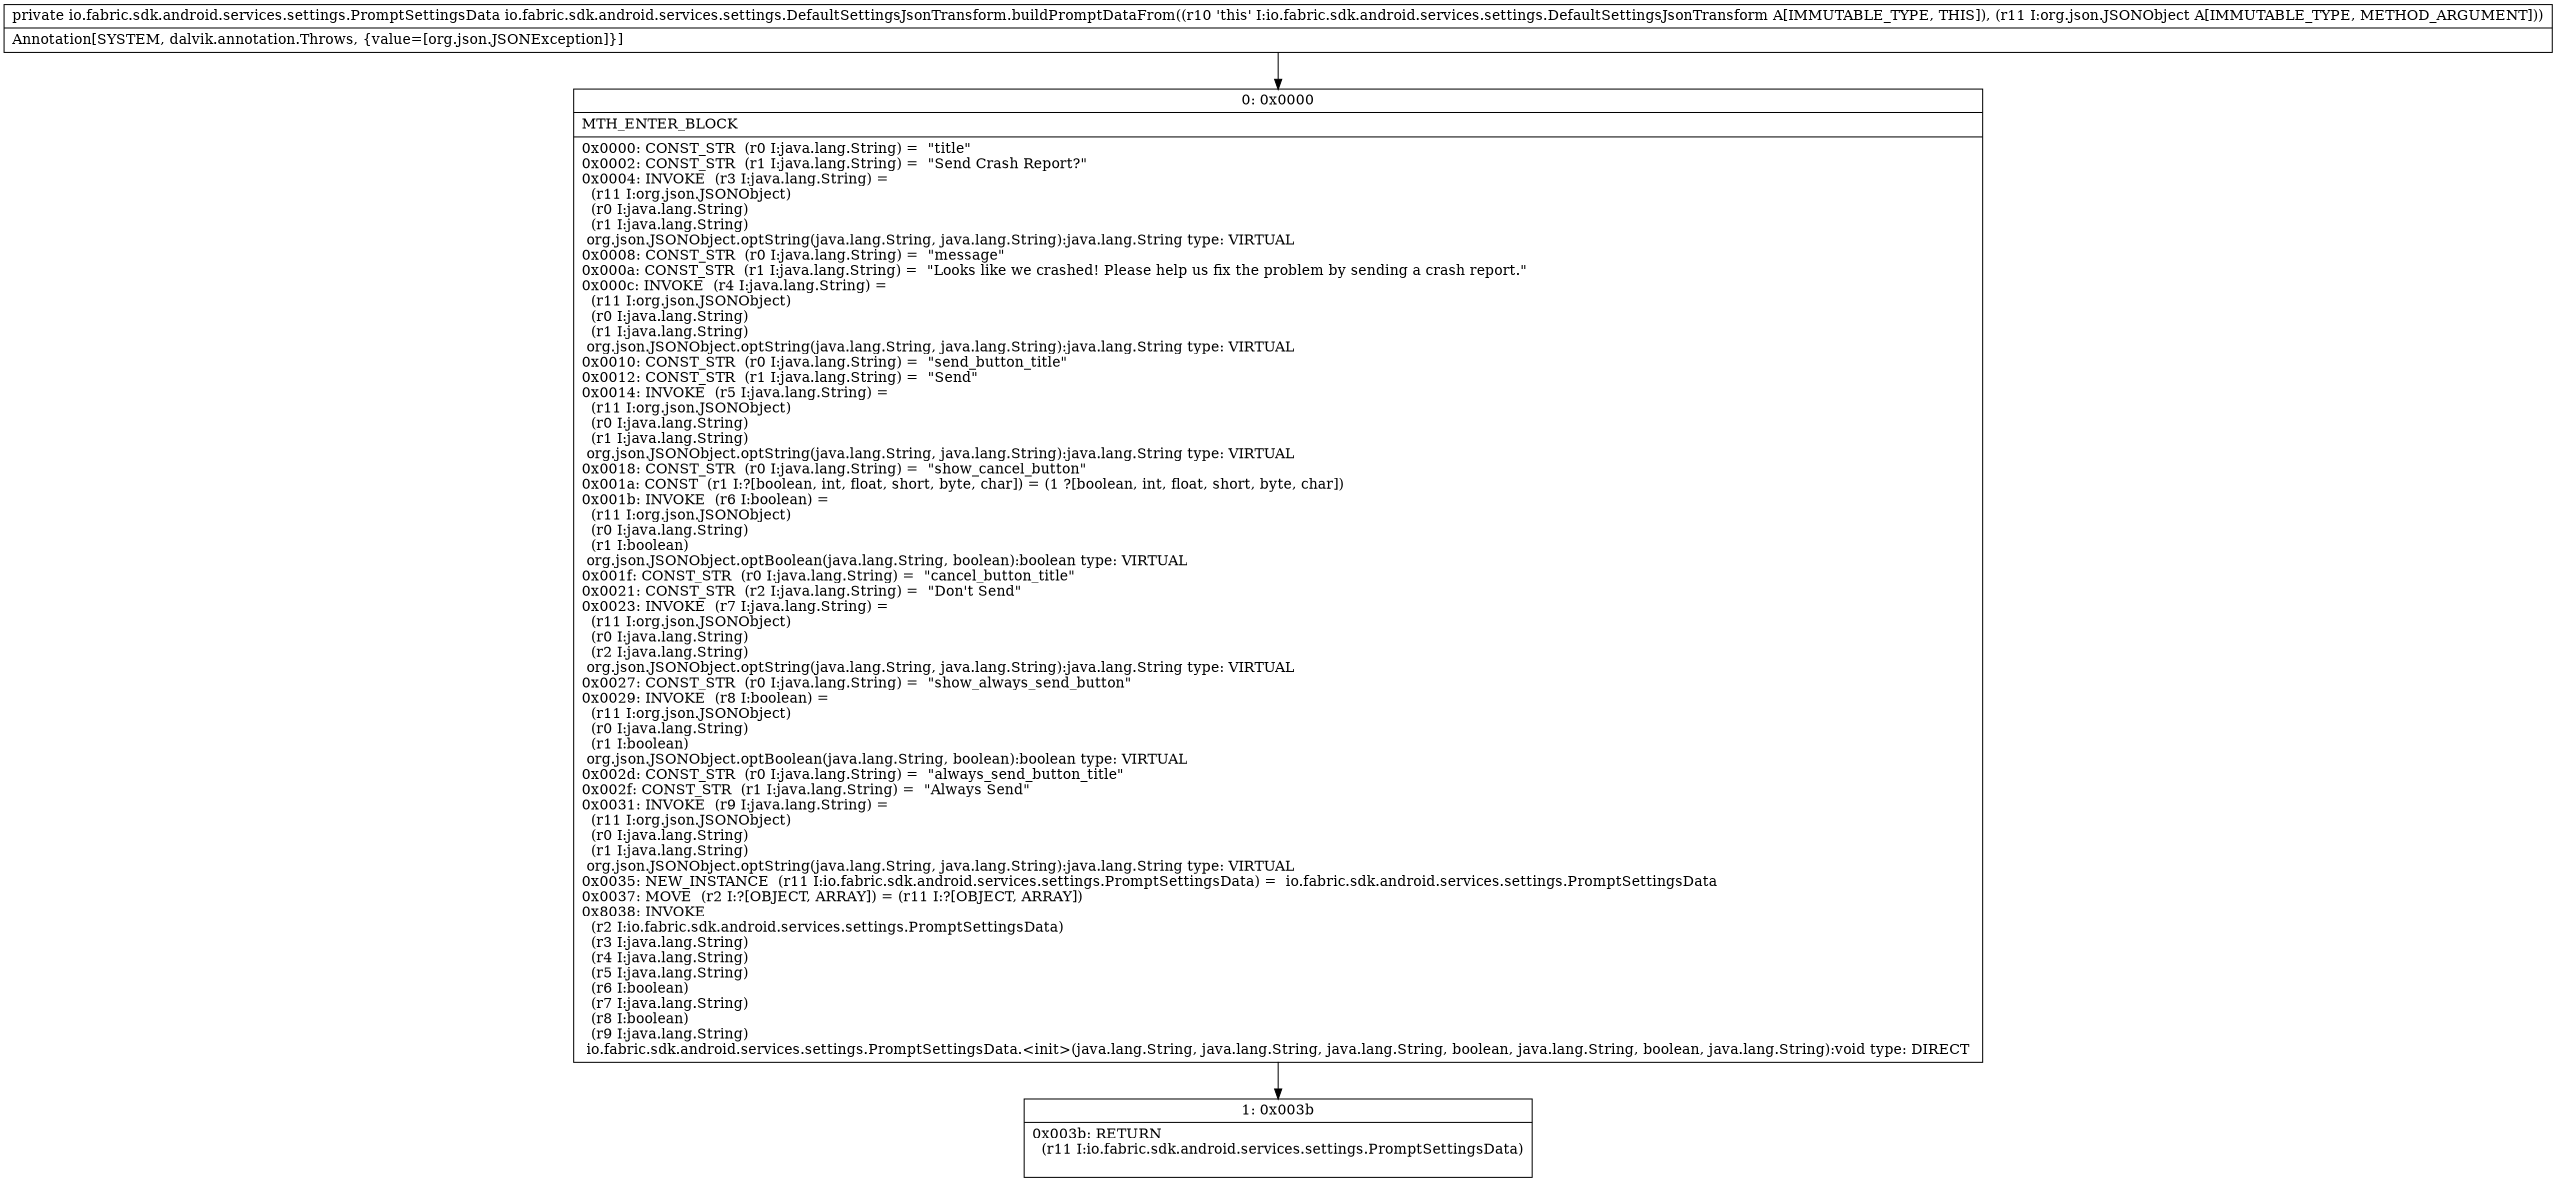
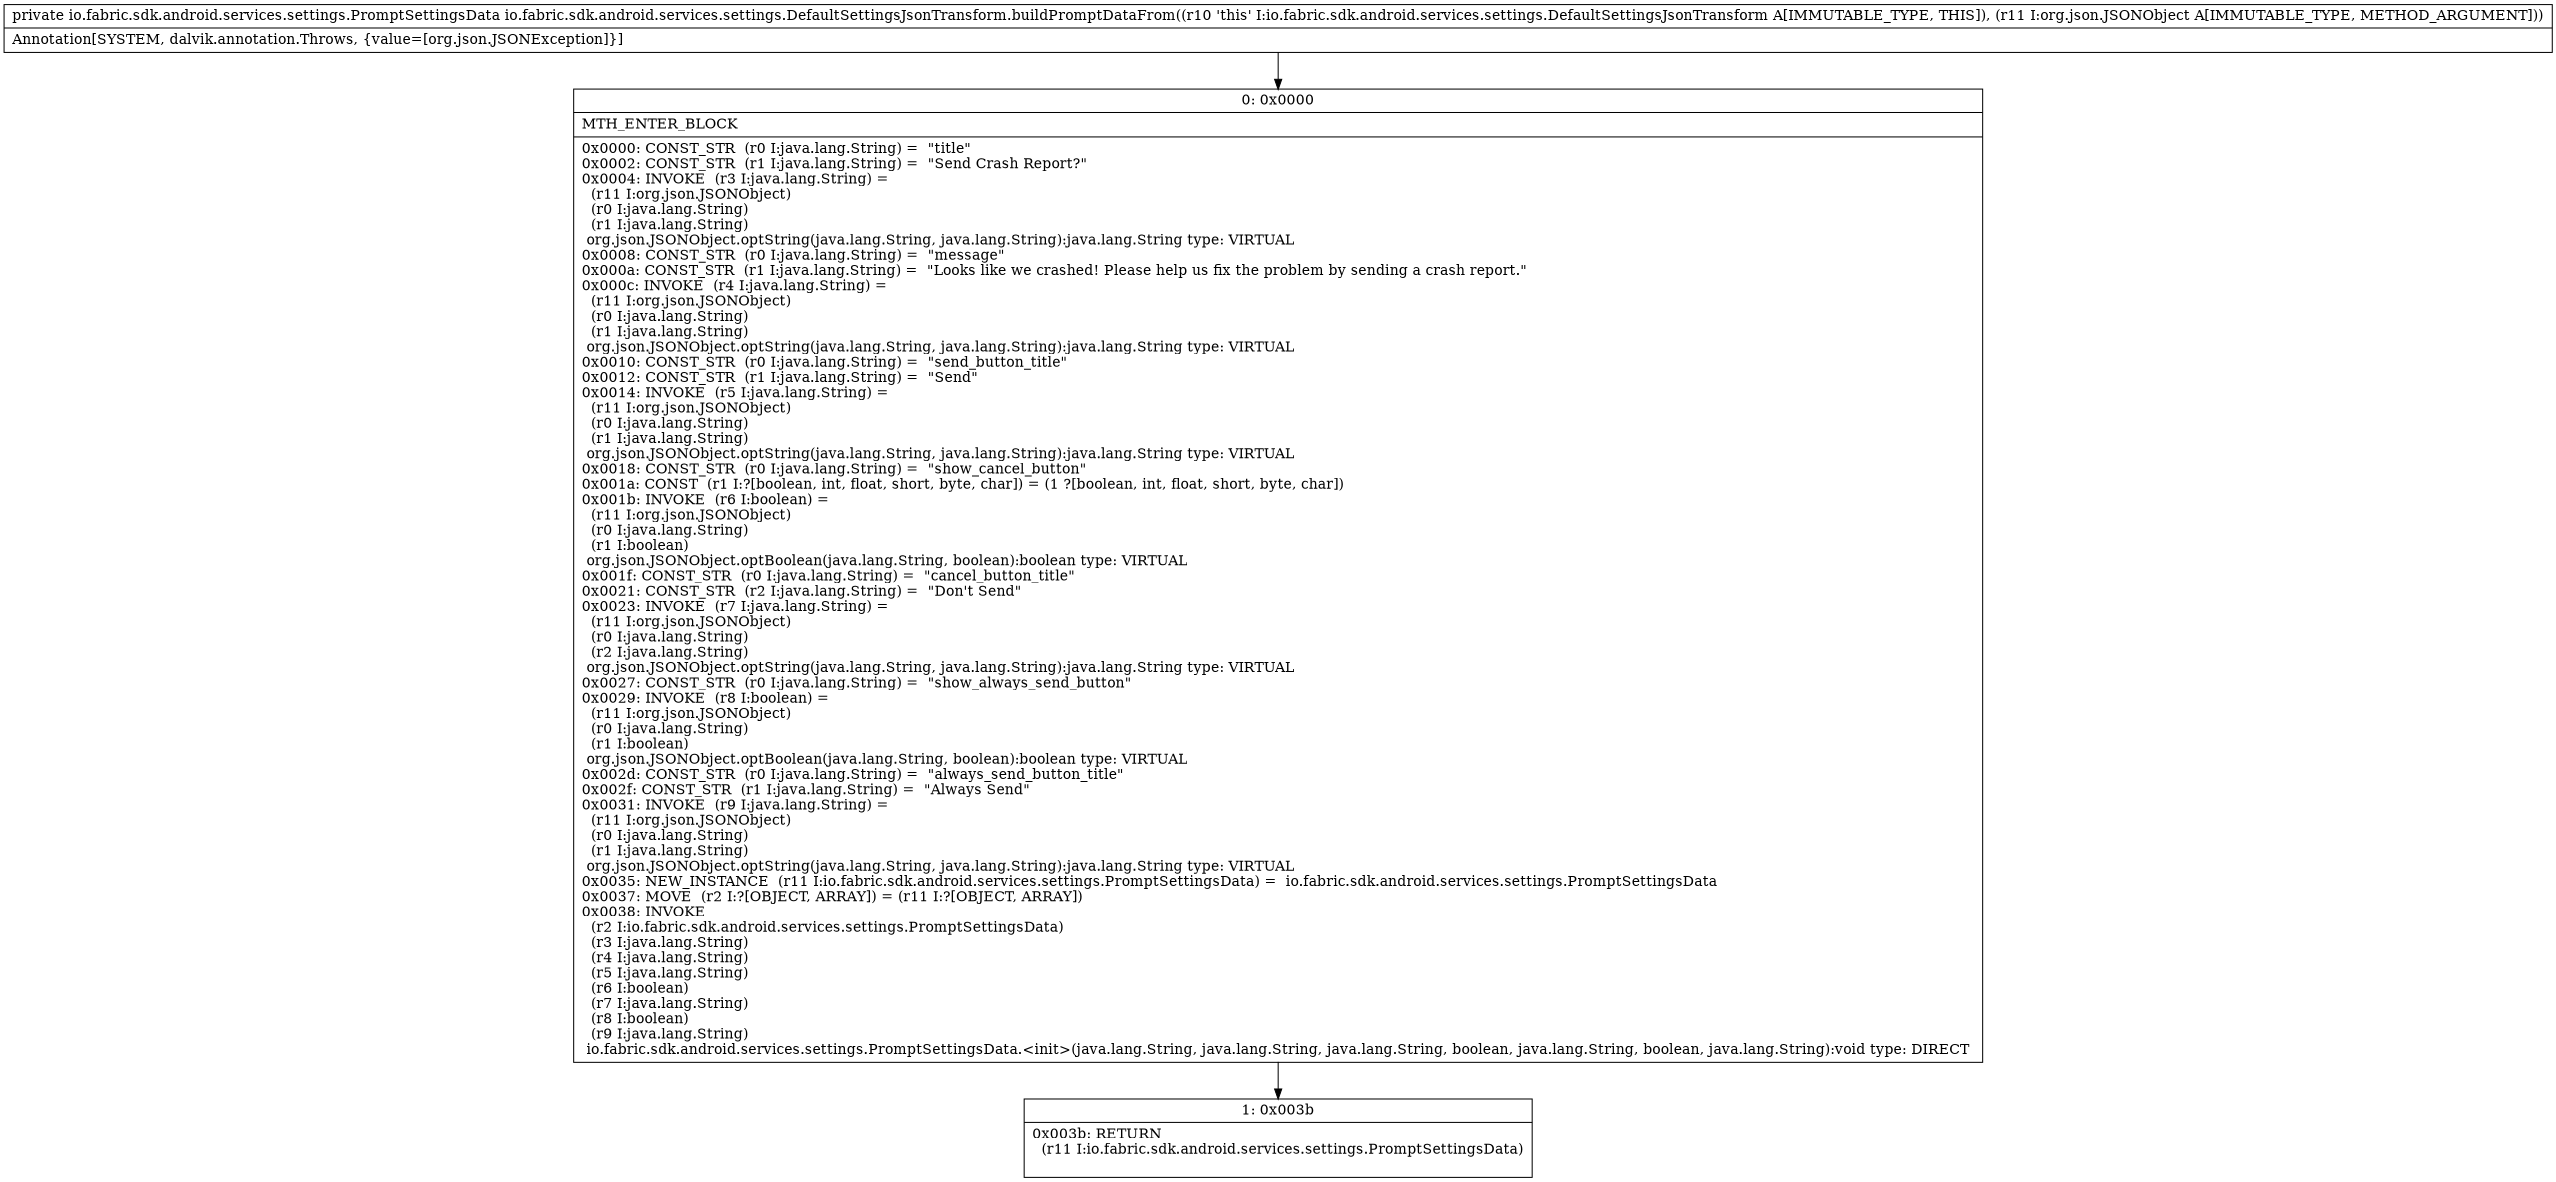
(649, 912) -> (649, 912)
